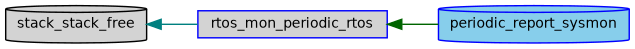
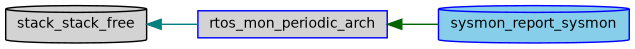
(293, 24) -> (293, 24)
(534, 24) -> (534, 24)
